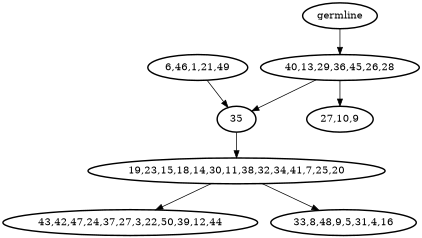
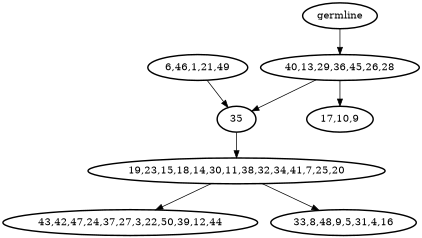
(340, 119) -> (340, 119)
